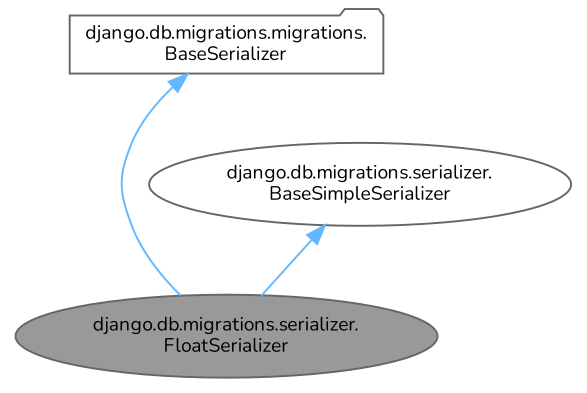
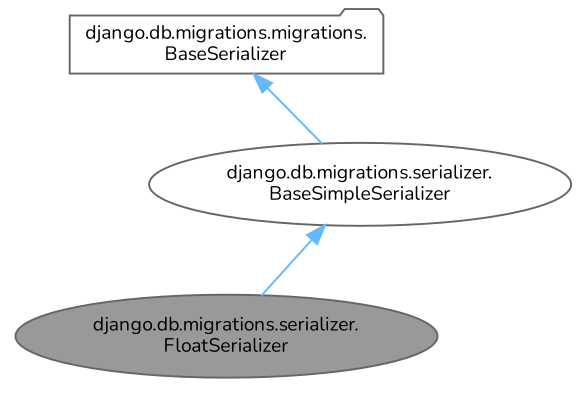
(122, 192) -> (295, 116)
